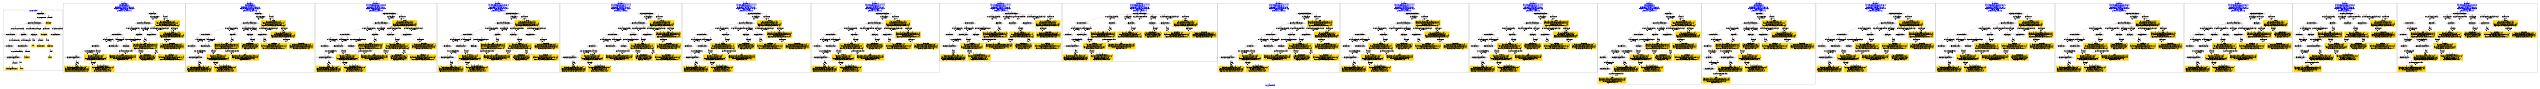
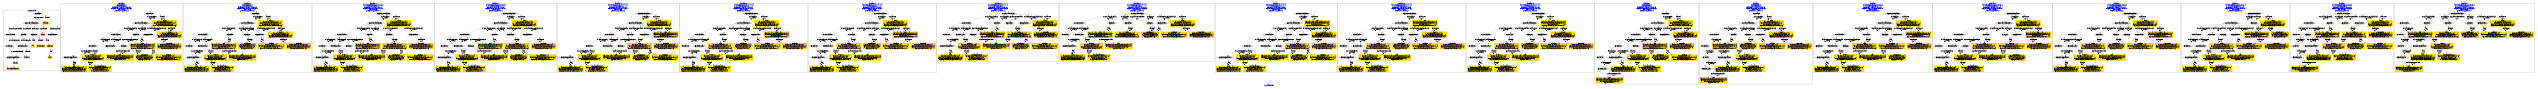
(44, 35) -> (43, 35)
(27, 57) -> (27, 57)
(22, 69) -> none
